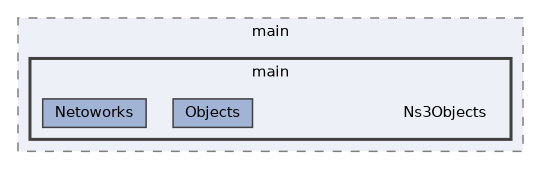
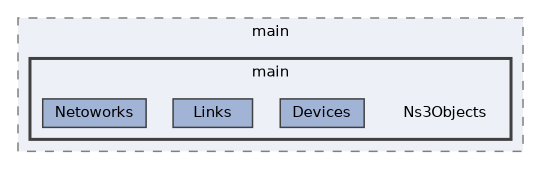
(213, 113) -> (213, 113)
none -> (322, 113)
